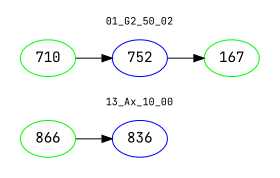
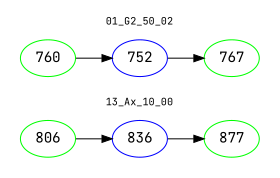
(48, 58) -> (48, 58)
(232, 58) -> (232, 58)
(48, 139) -> (48, 139)
none -> (232, 139)
